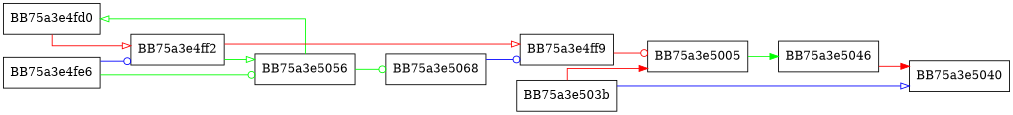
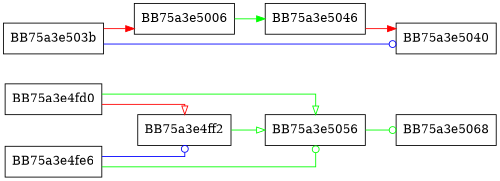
(225, 19) -> (215, 94)
(567, 50) -> none
(698, 56) -> (184, 19)
(759, 86) -> (246, 44)
